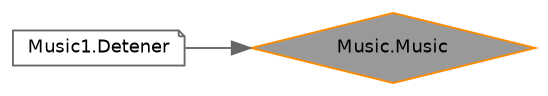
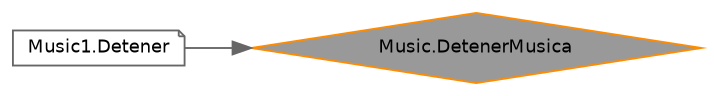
(393, 48) -> (476, 48)
